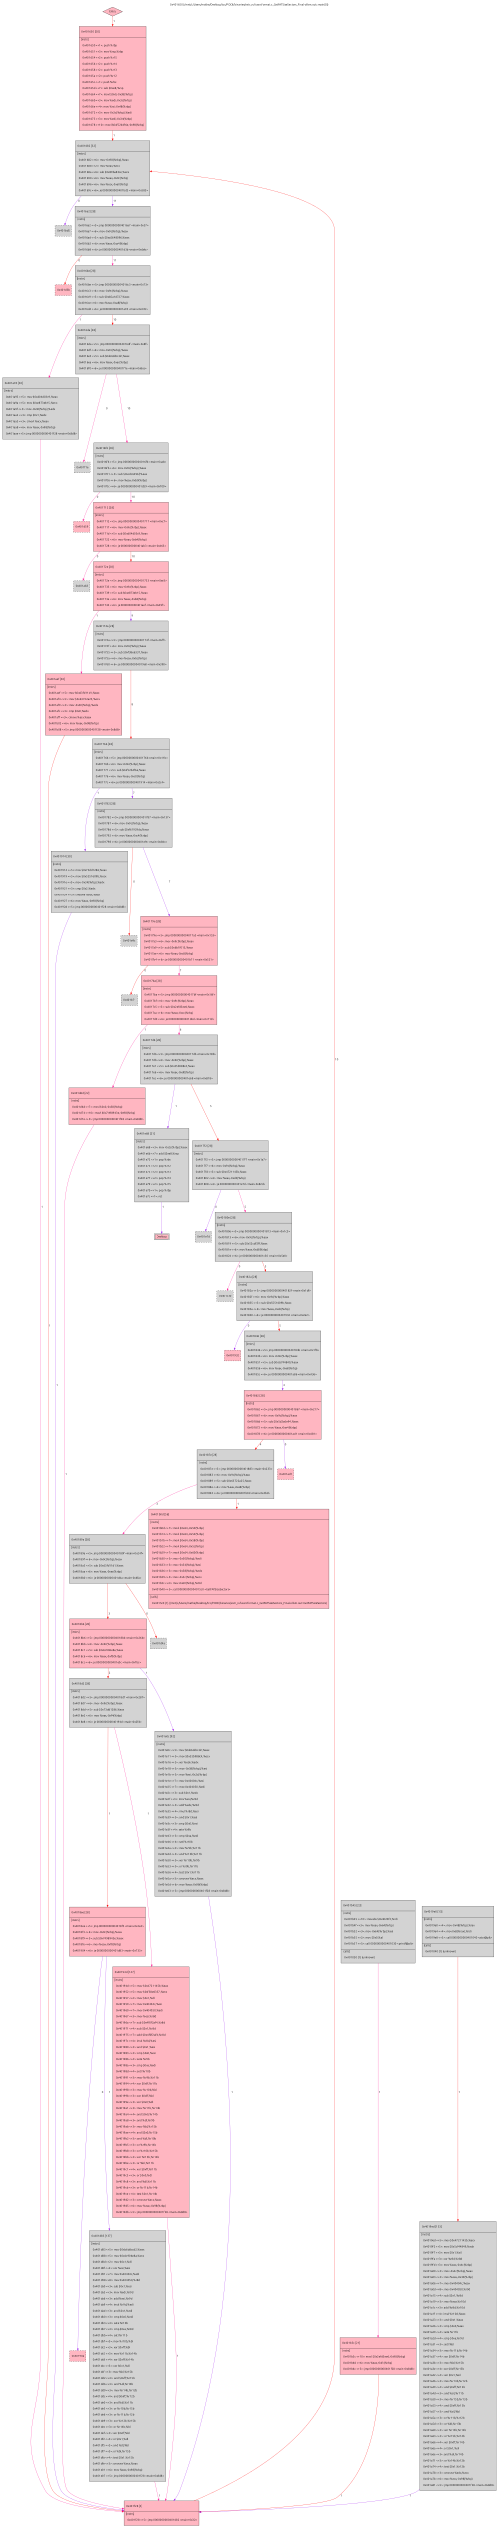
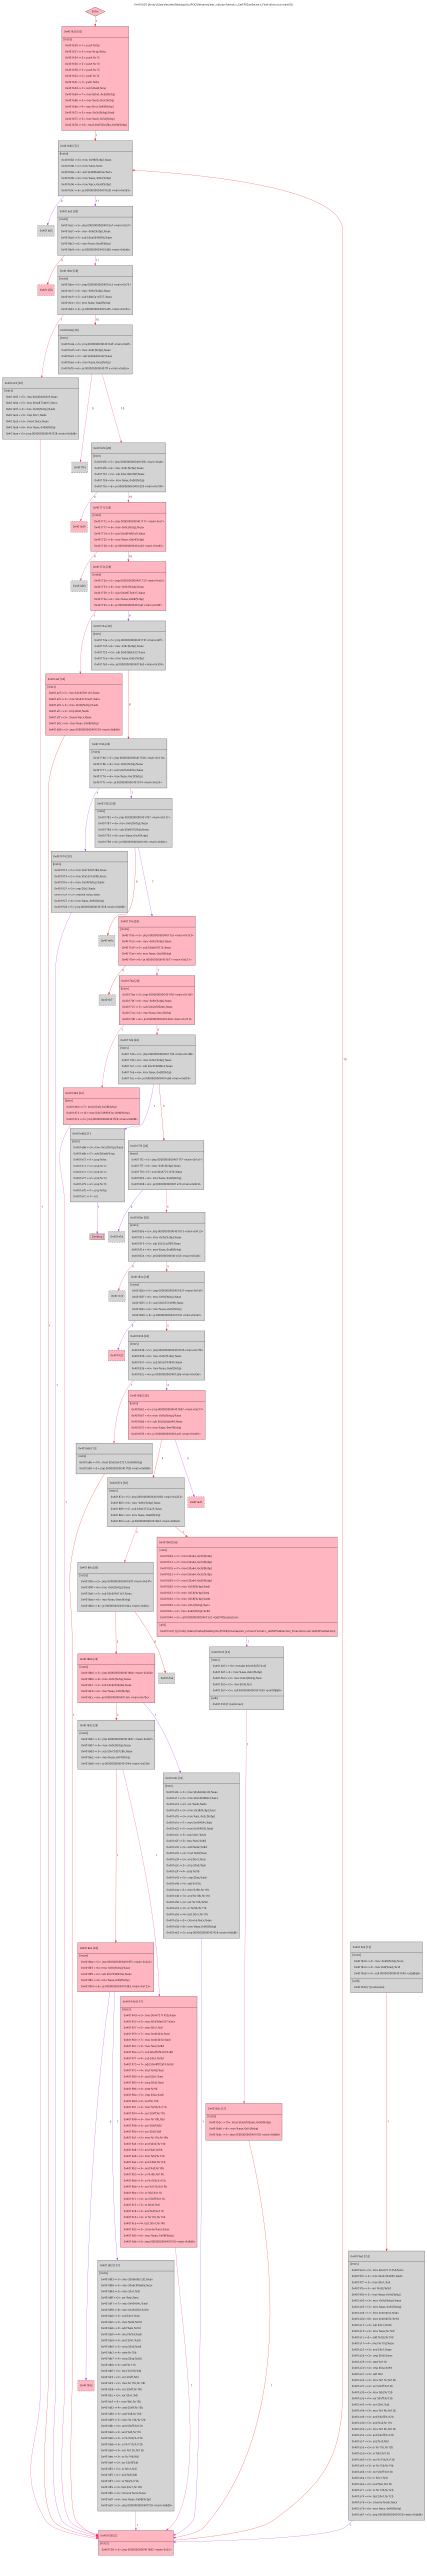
none -> (114, 1459)
none -> (247, 1641)
